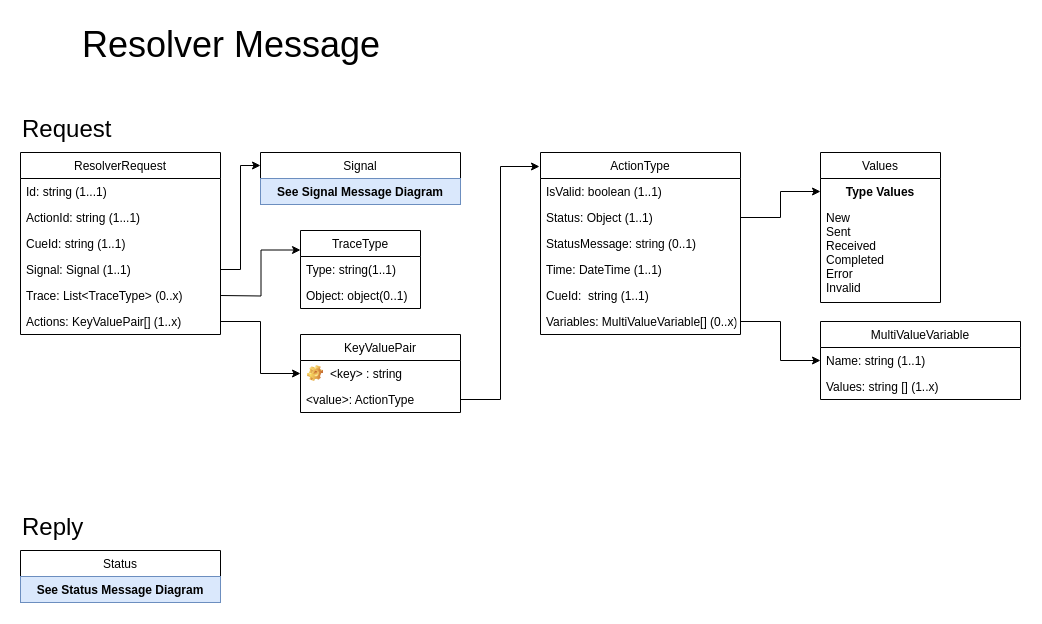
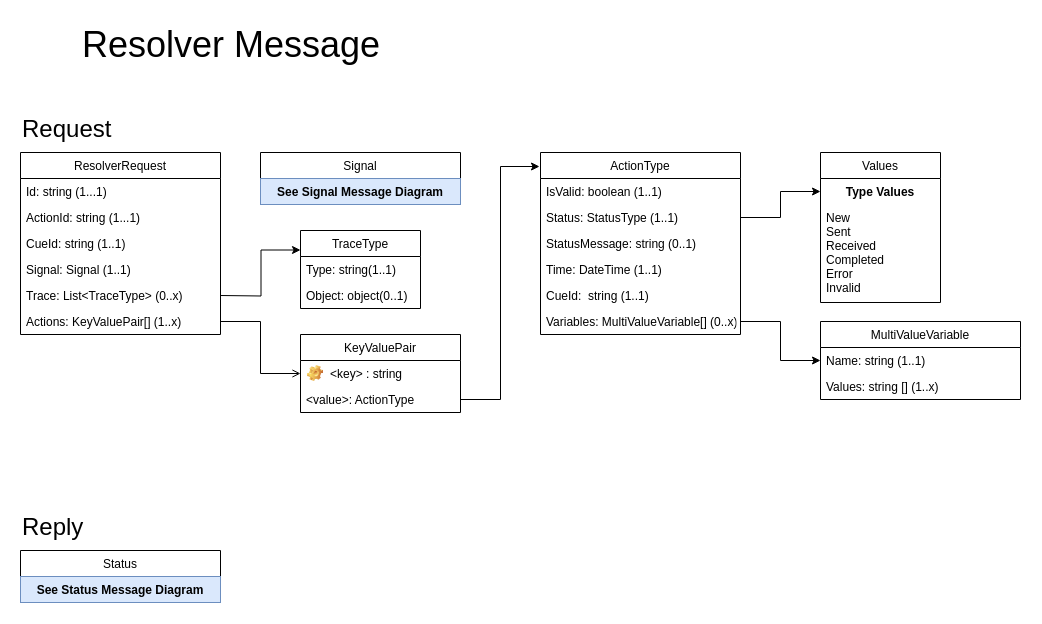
(609, 218) -> (622, 218)
(241, 222) -> none
(292, 374) -> (293, 374)
